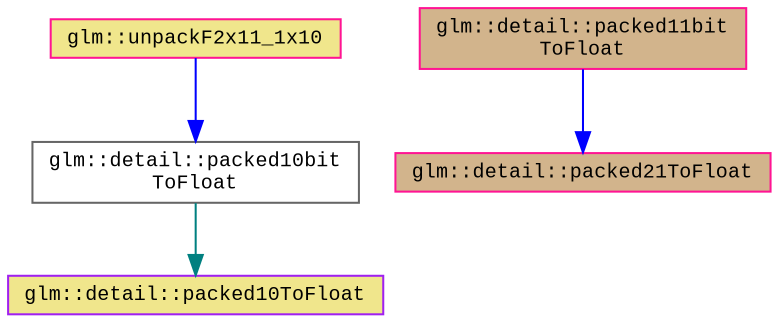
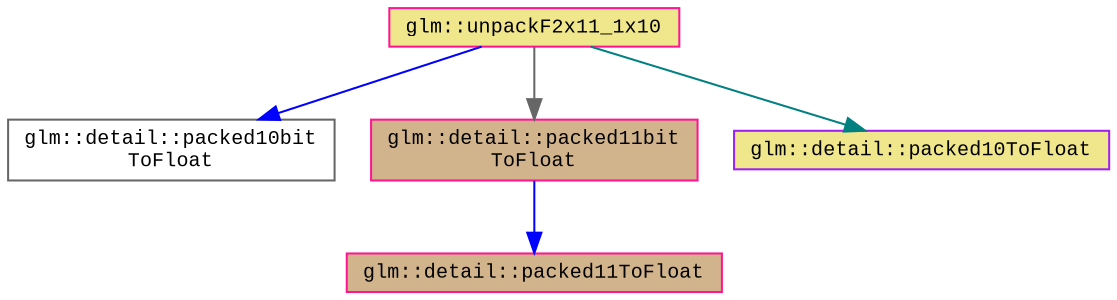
none -> (534, 73)
(583, 172) -> (534, 273)
(196, 229) -> (718, 86)
